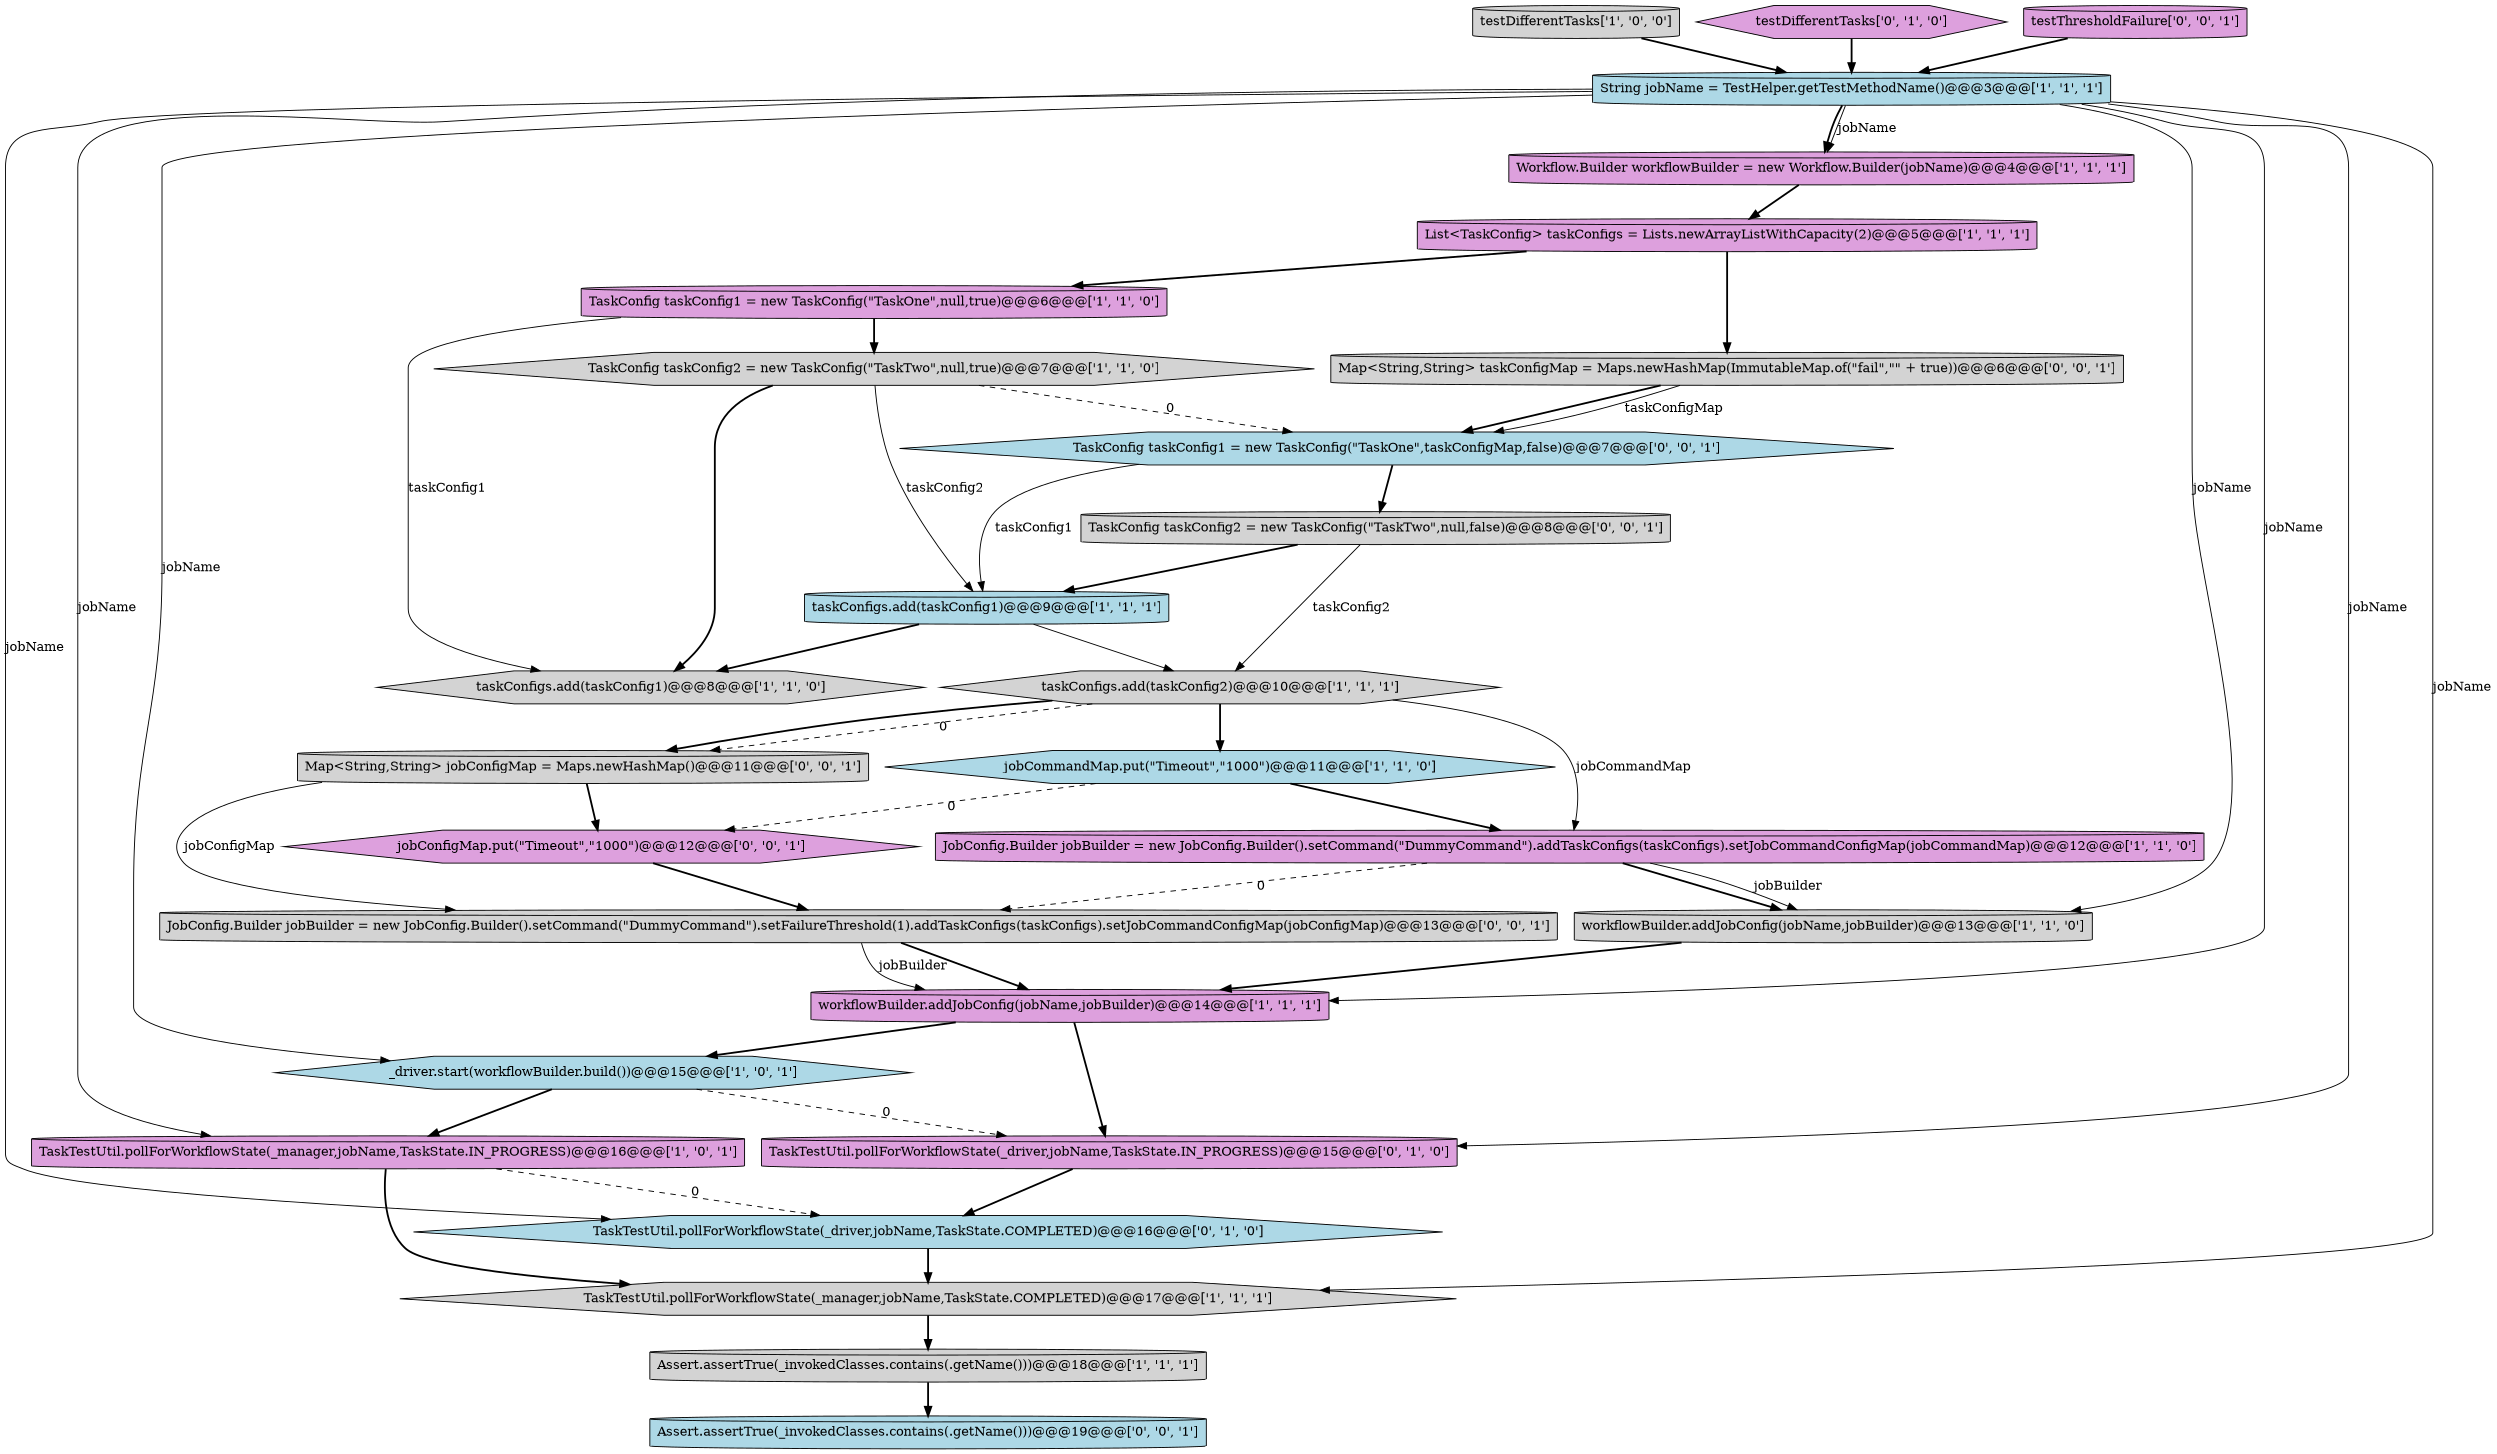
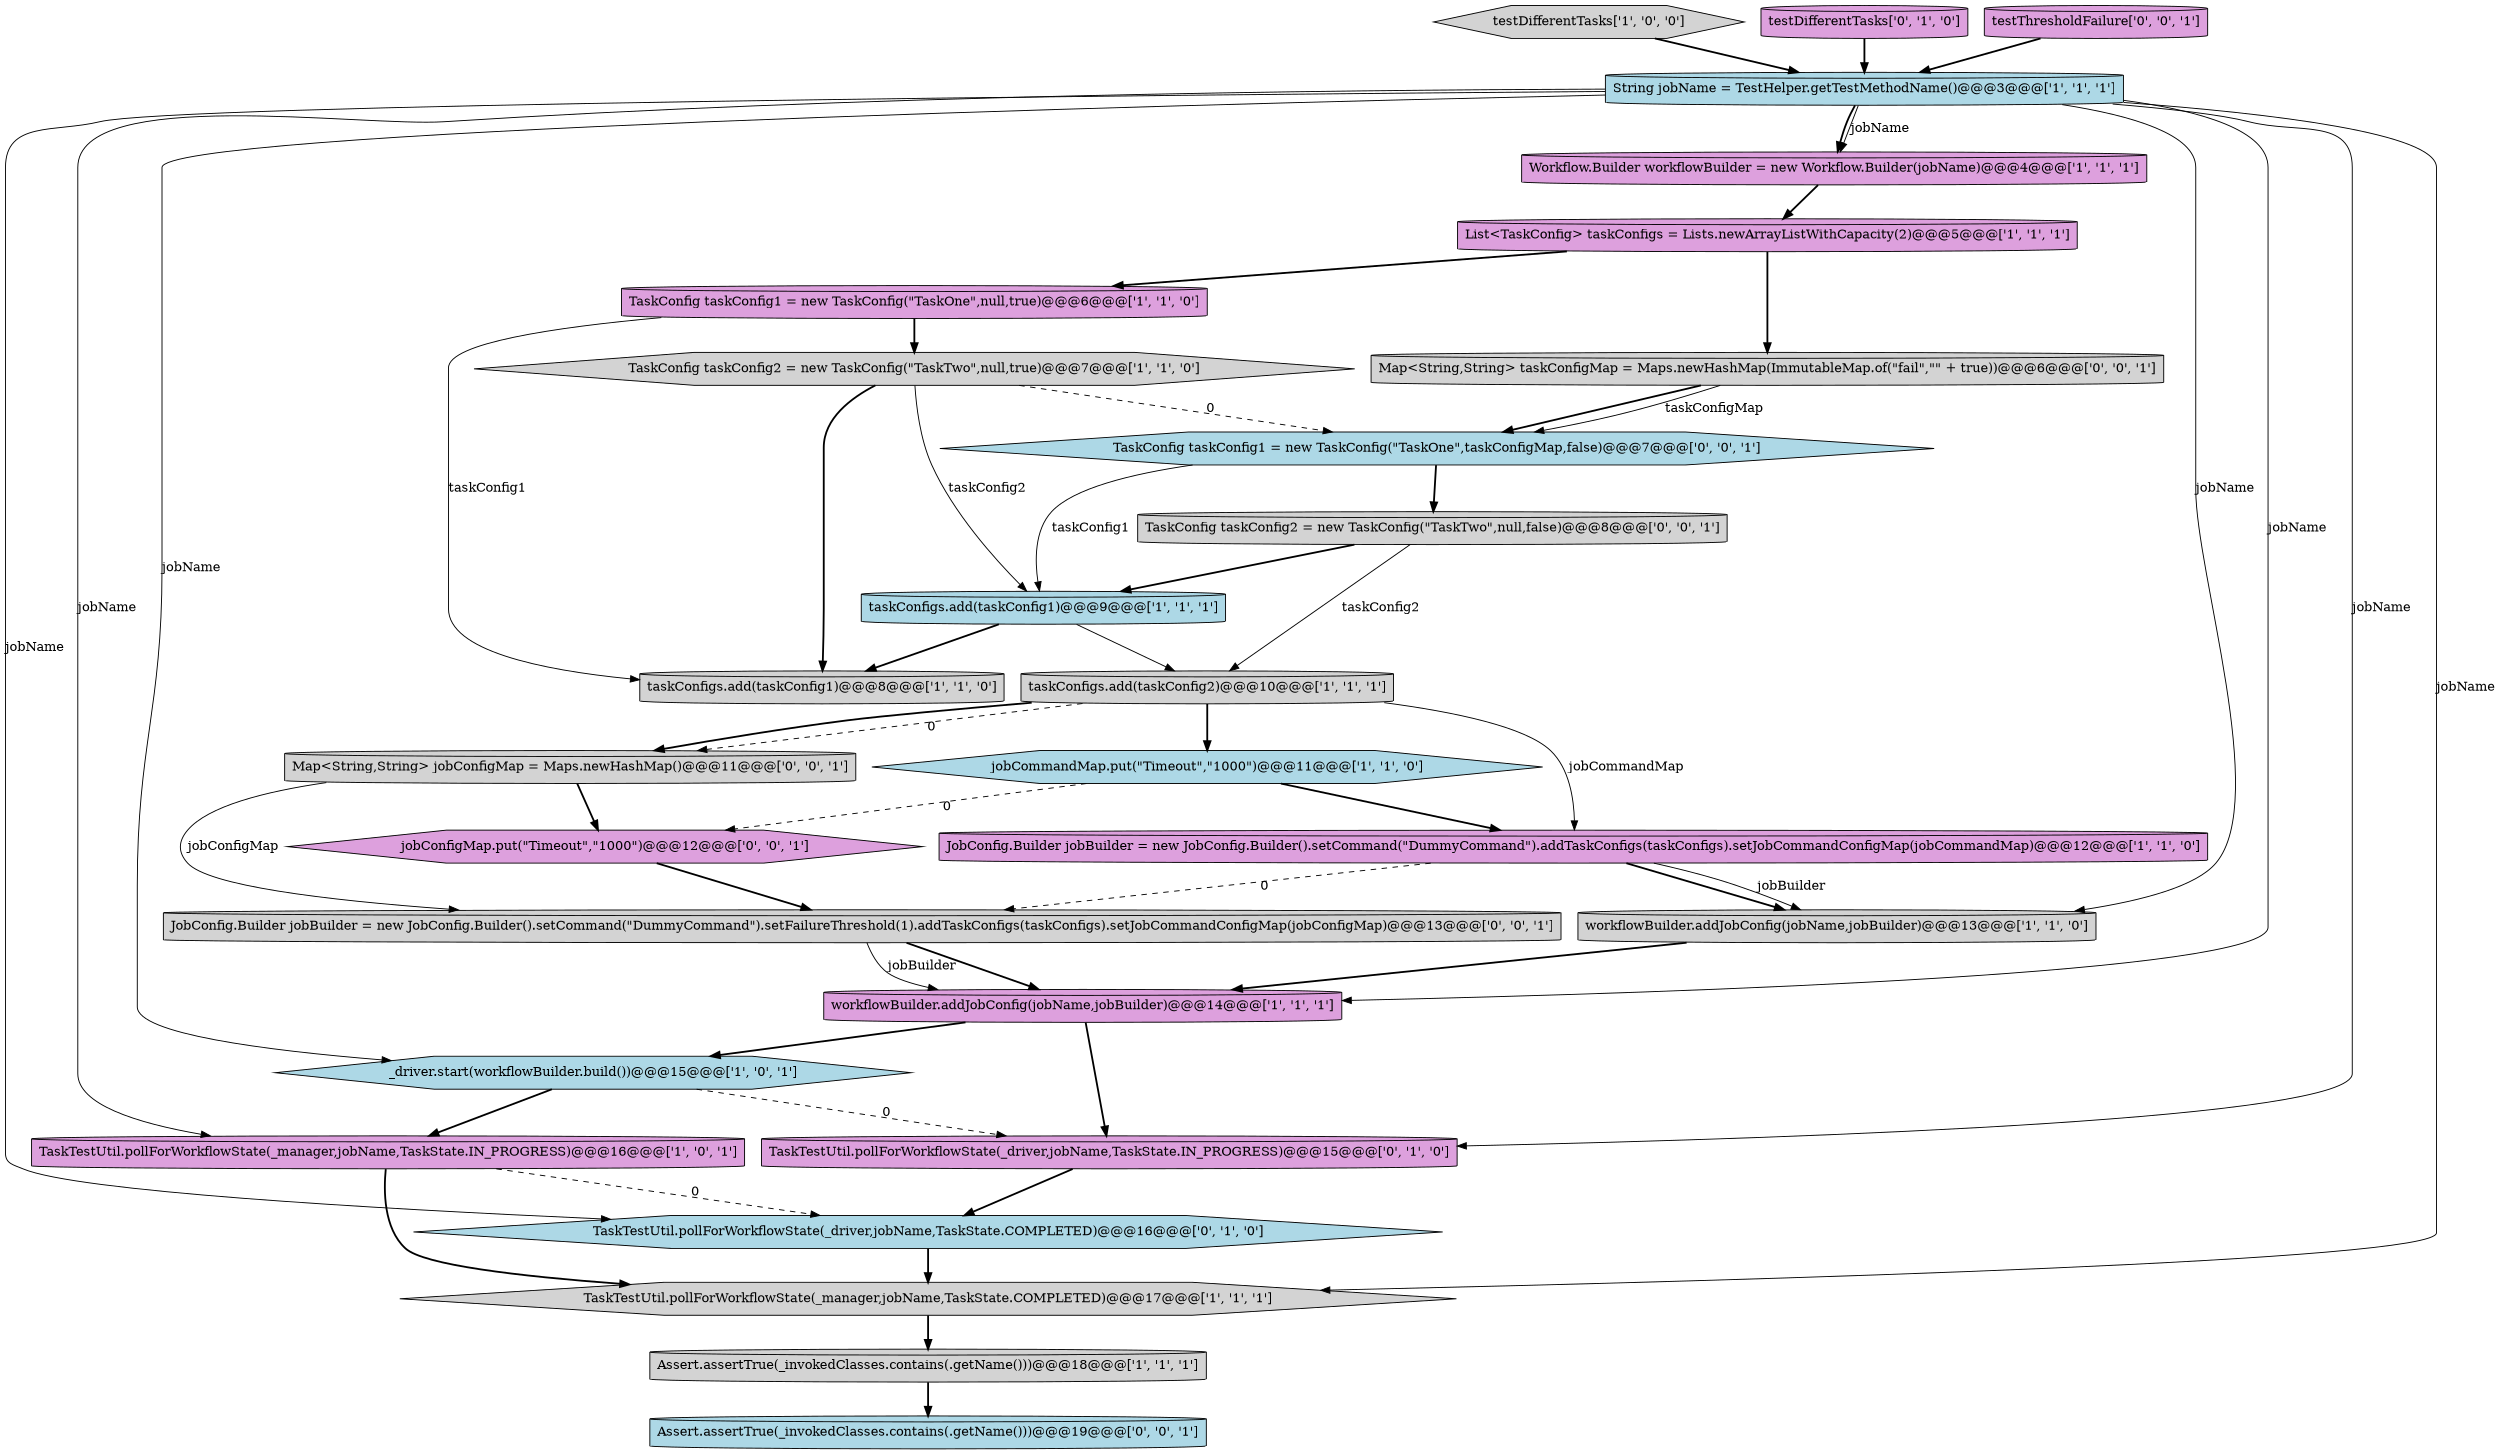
(1576, 22) -> (1589, 22)
(1852, 22) -> (1864, 22)
(651, 687) -> (822, 687)
(1220, 687) -> (1207, 687)
